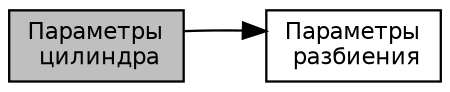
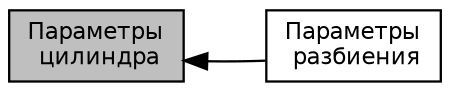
(213, 30) -> (237, 61)
